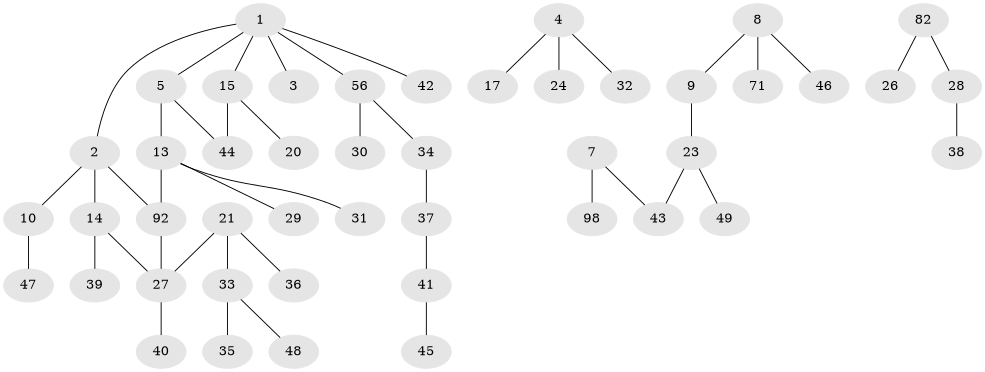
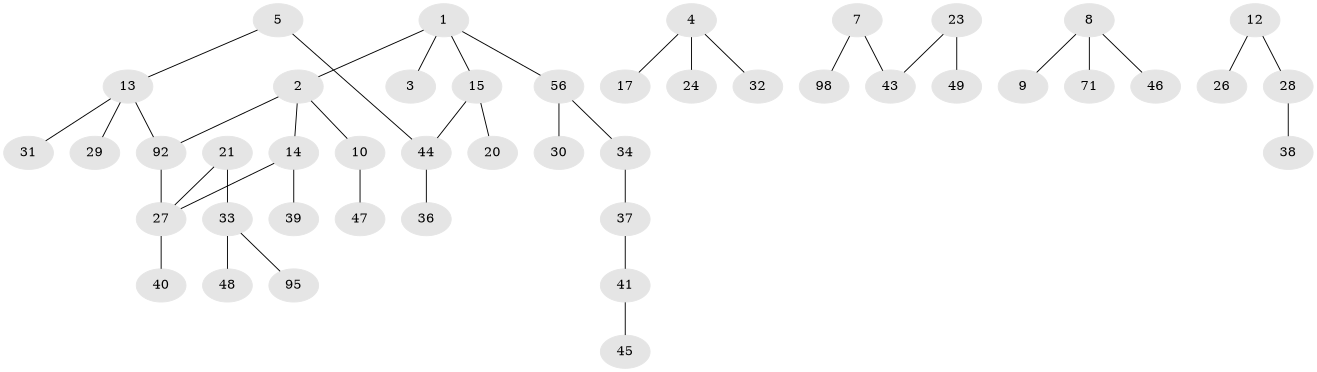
(924, 20) -> (1255, 20)
(211, 53) -> none
(426, 87) -> none
(692, 120) -> none
(260, 252) -> (426, 186)
(227, 352) -> (294, 285)
